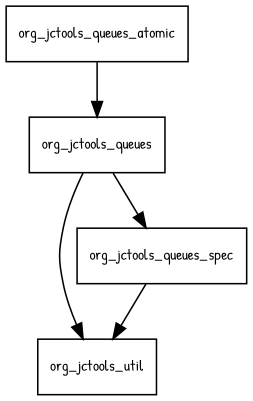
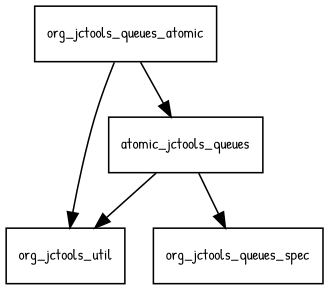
(97, 145) -> (186, 145)
(133, 305) -> (90, 136)
